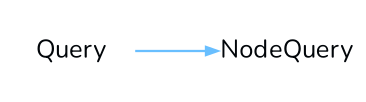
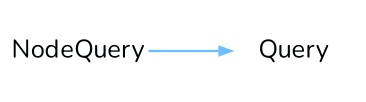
(170, 51) -> (184, 51)
